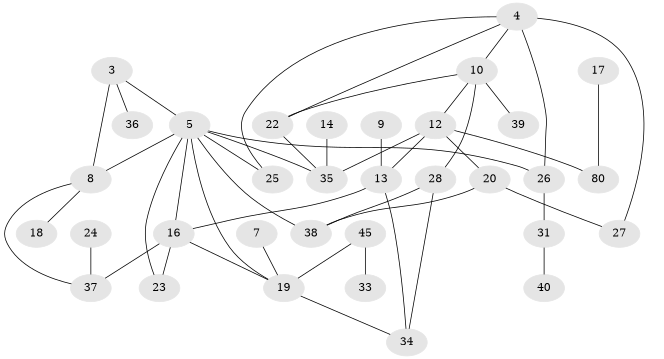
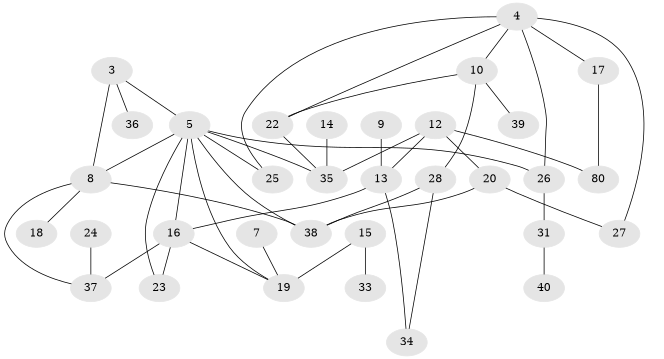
none -> (558, 44)
(456, 98) -> none
none -> (200, 198)
(365, 234) -> (365, 234)
(345, 315) -> none
